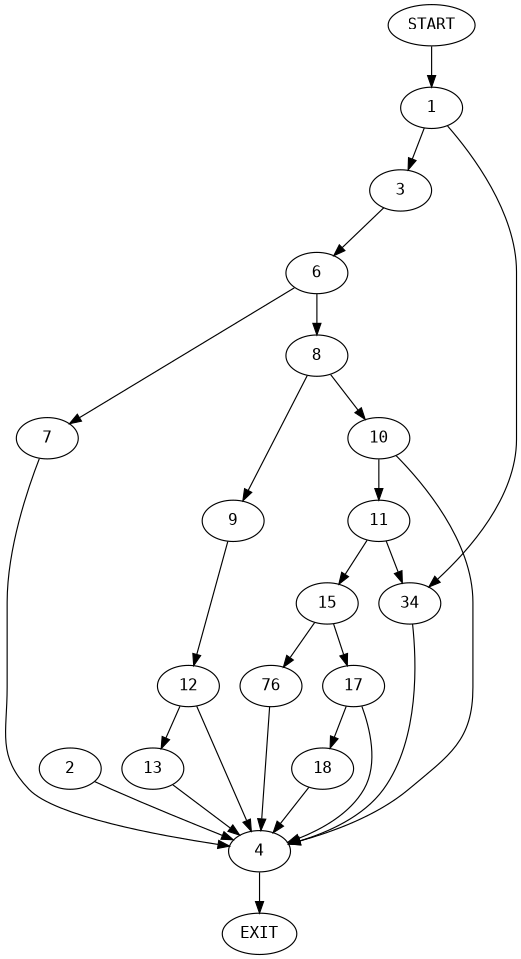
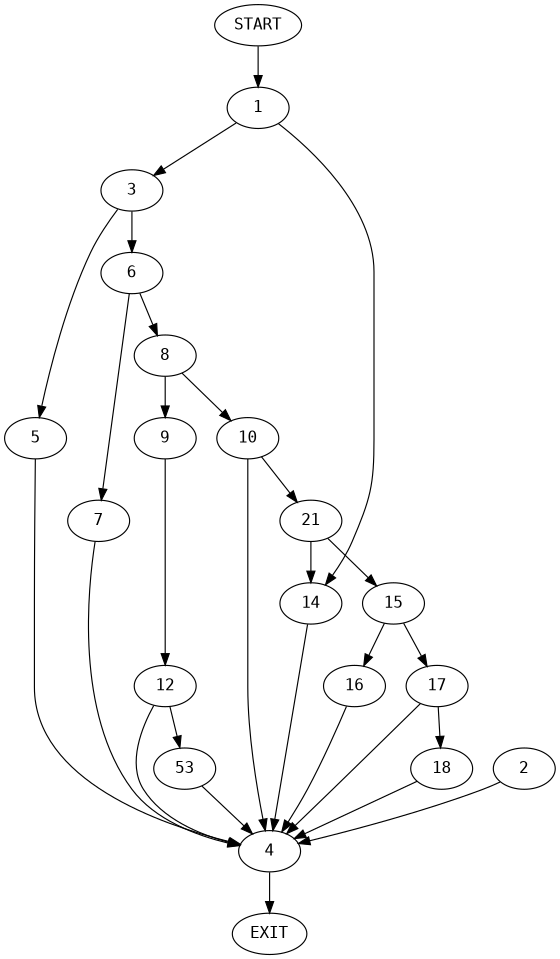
none -> (36, 438)
(379, 521) -> (311, 521)
(410, 603) -> (311, 603)
(271, 686) -> (354, 686)
(153, 769) -> (185, 769)
